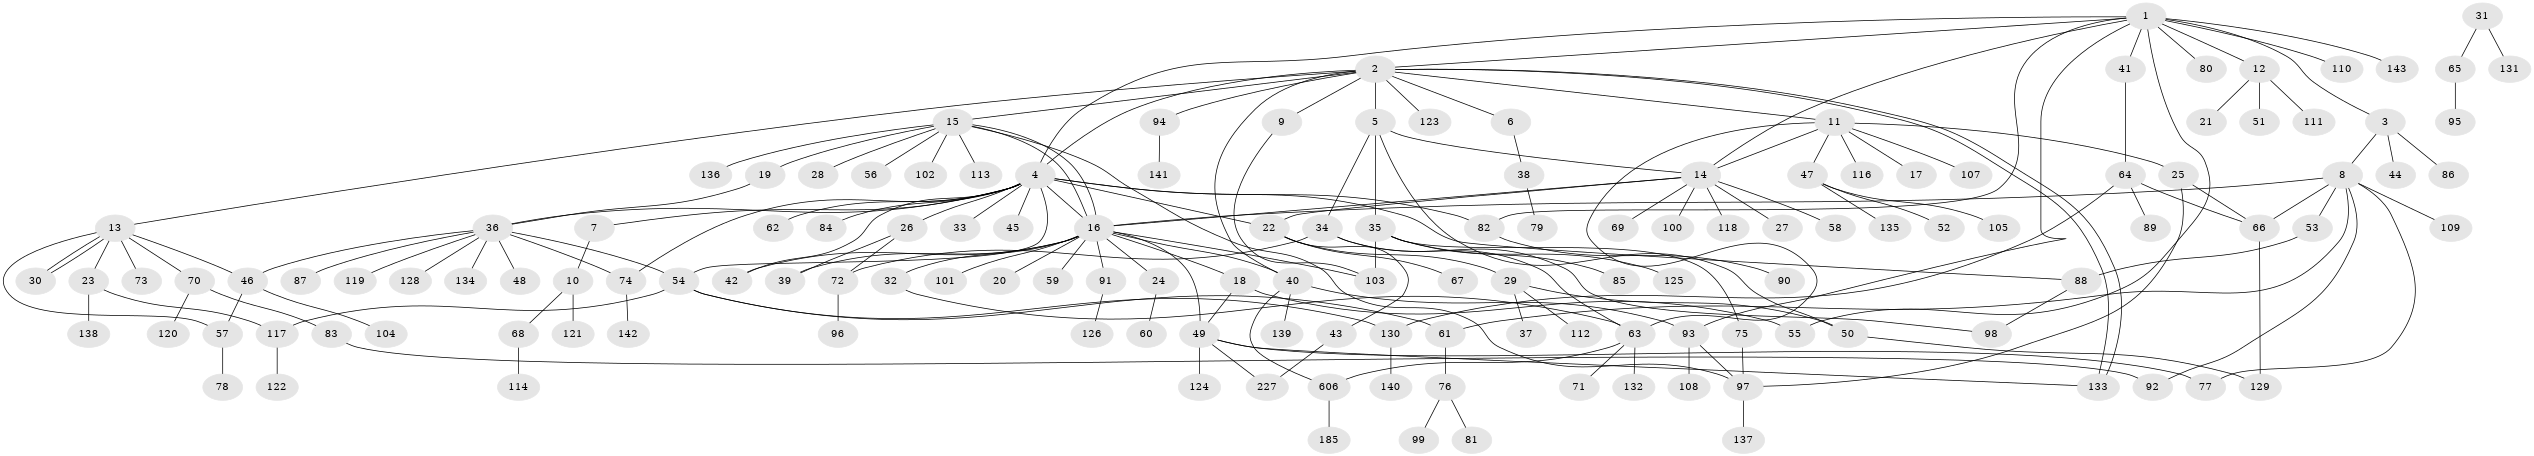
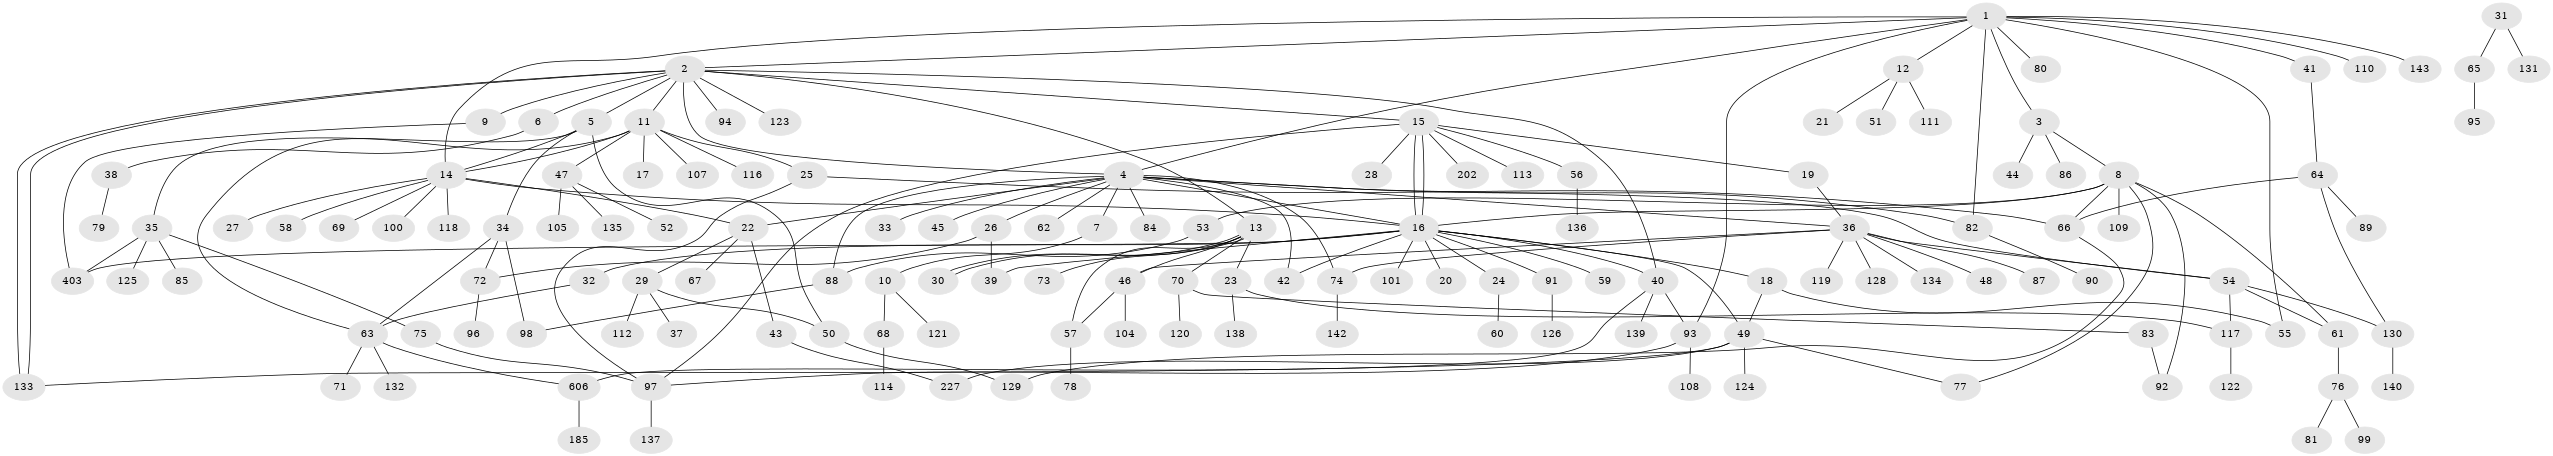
(829, 140) -> (1577, 202)
(926, 175) -> (1468, 175)
(1159, 175) -> none
(1375, 281) -> (73, 281)
